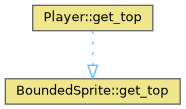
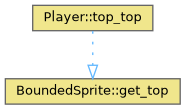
(93, 18) -> (93, 18)
